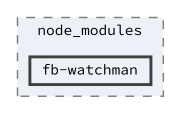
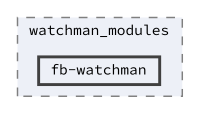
(90, 31) -> (100, 31)
